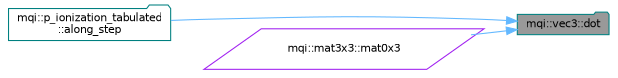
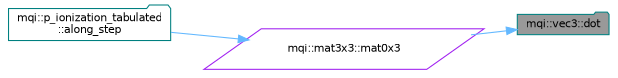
(339, 17) -> (205, 36)
